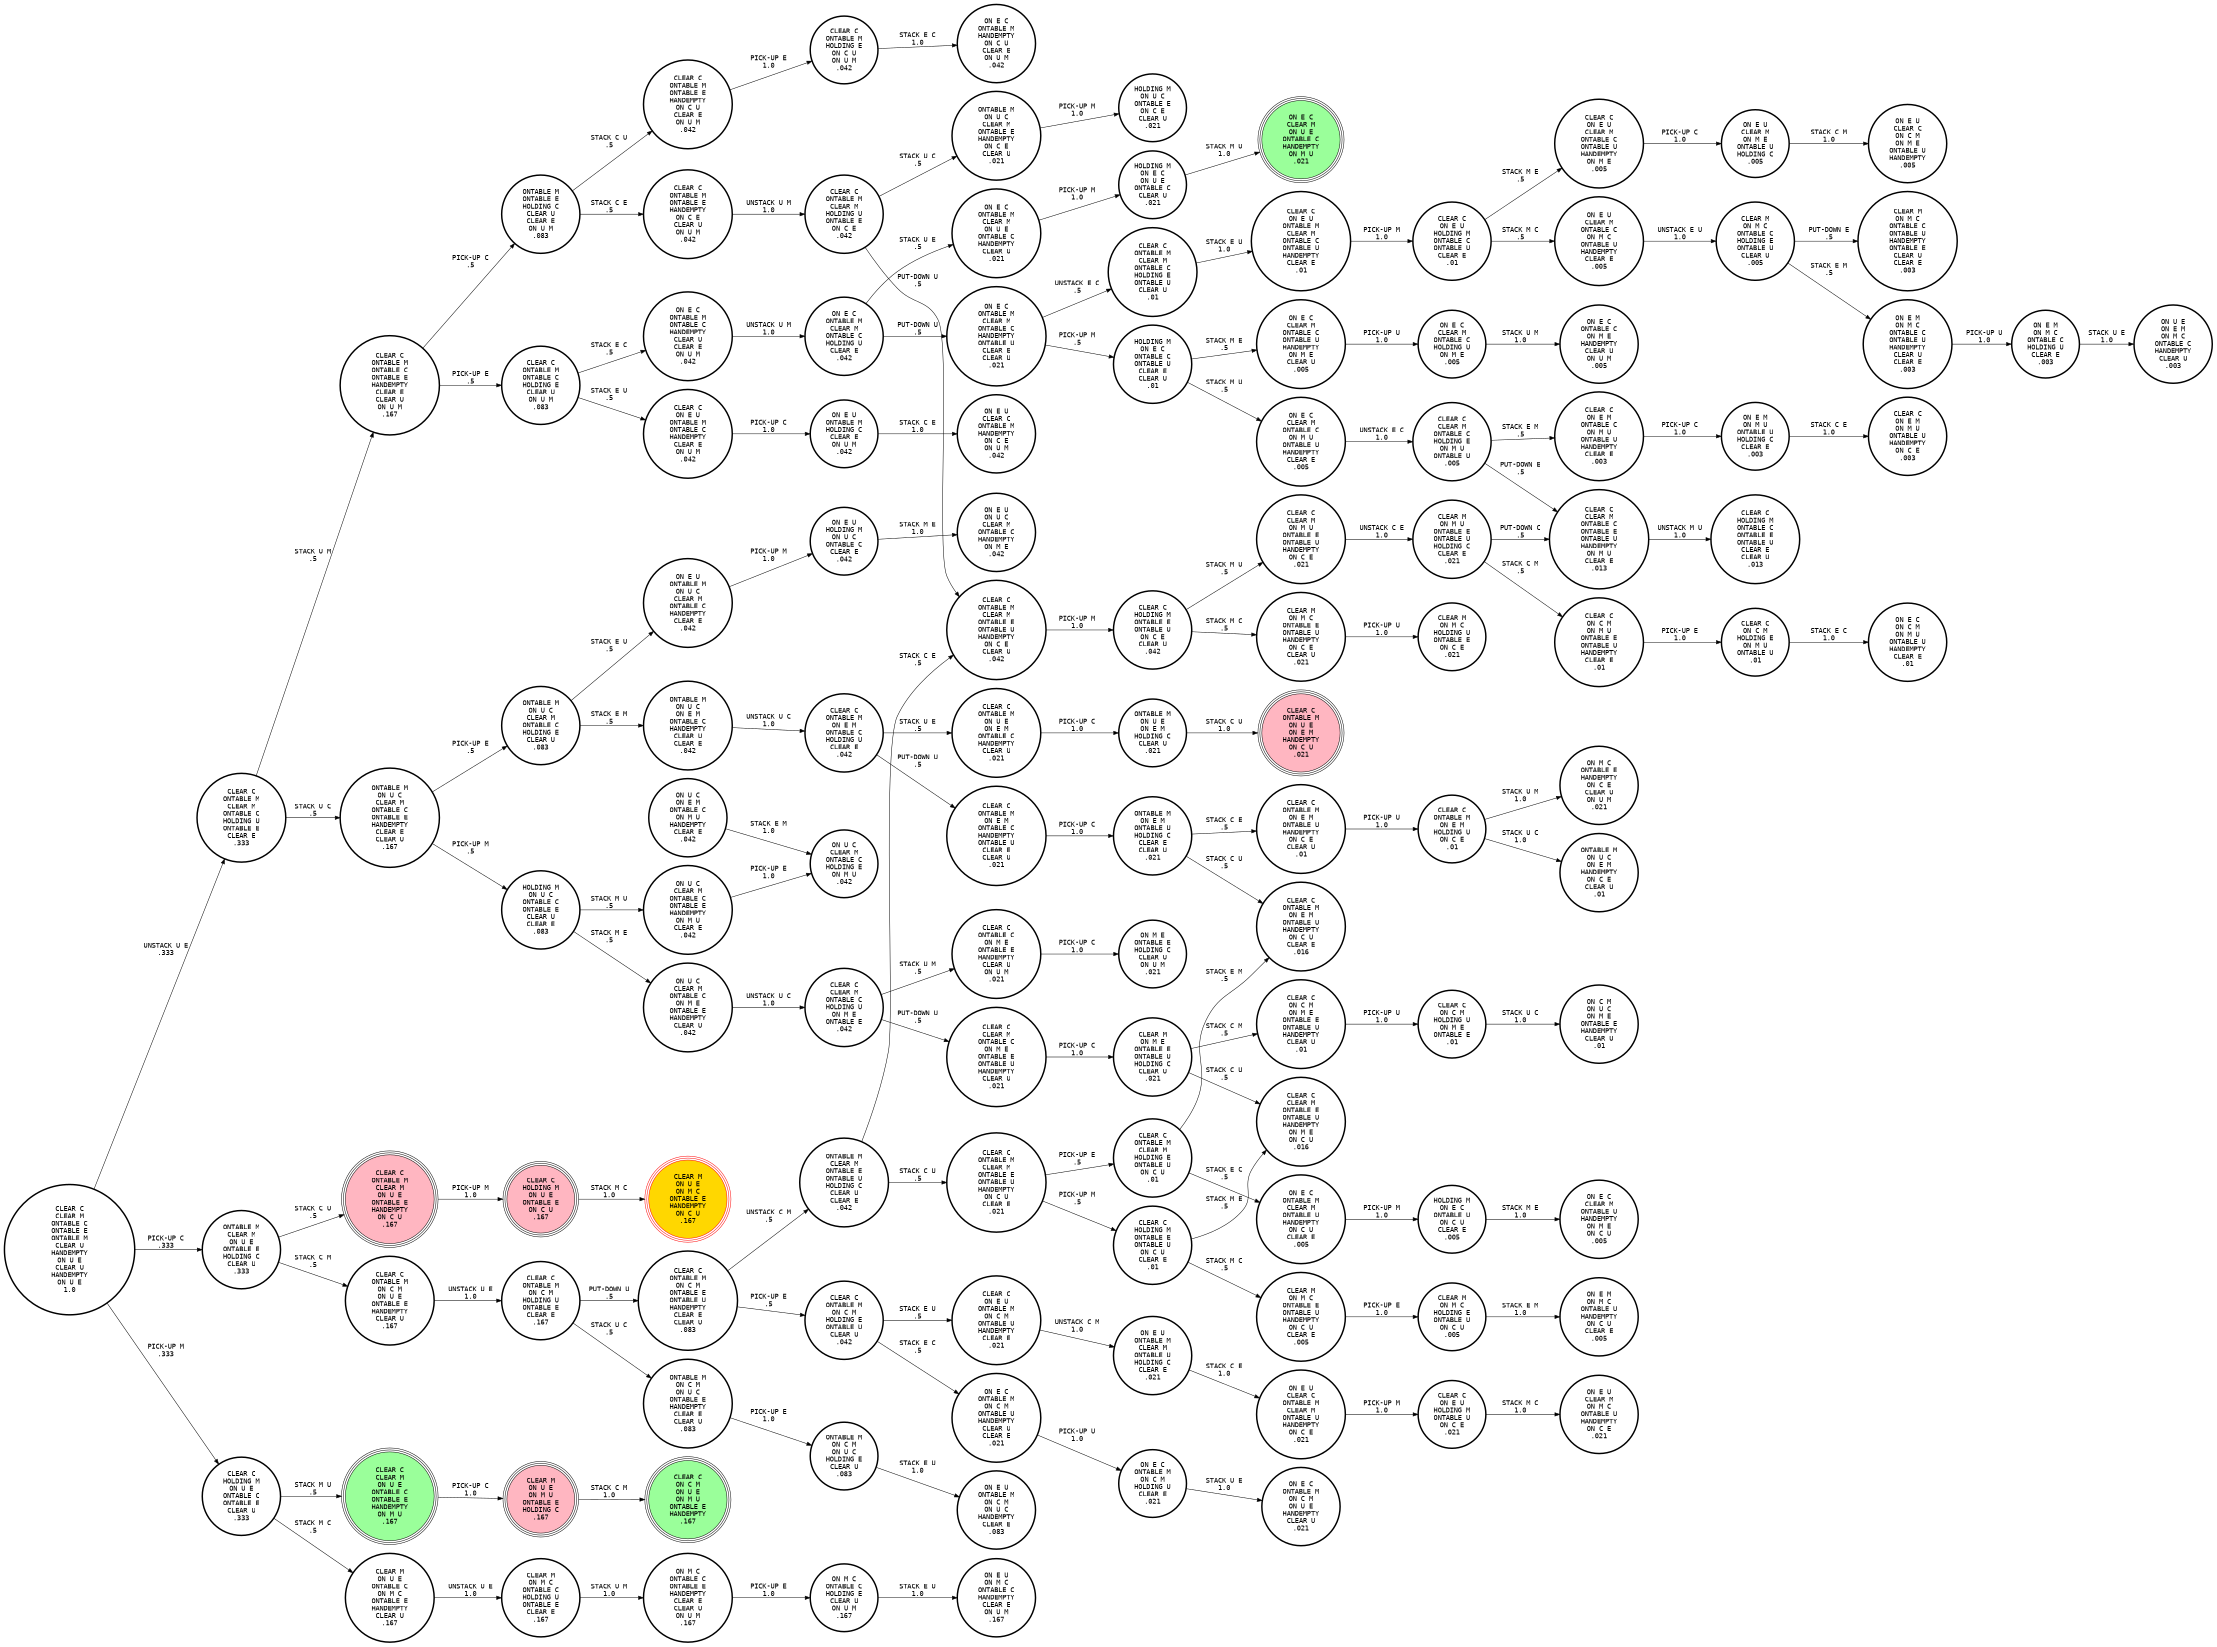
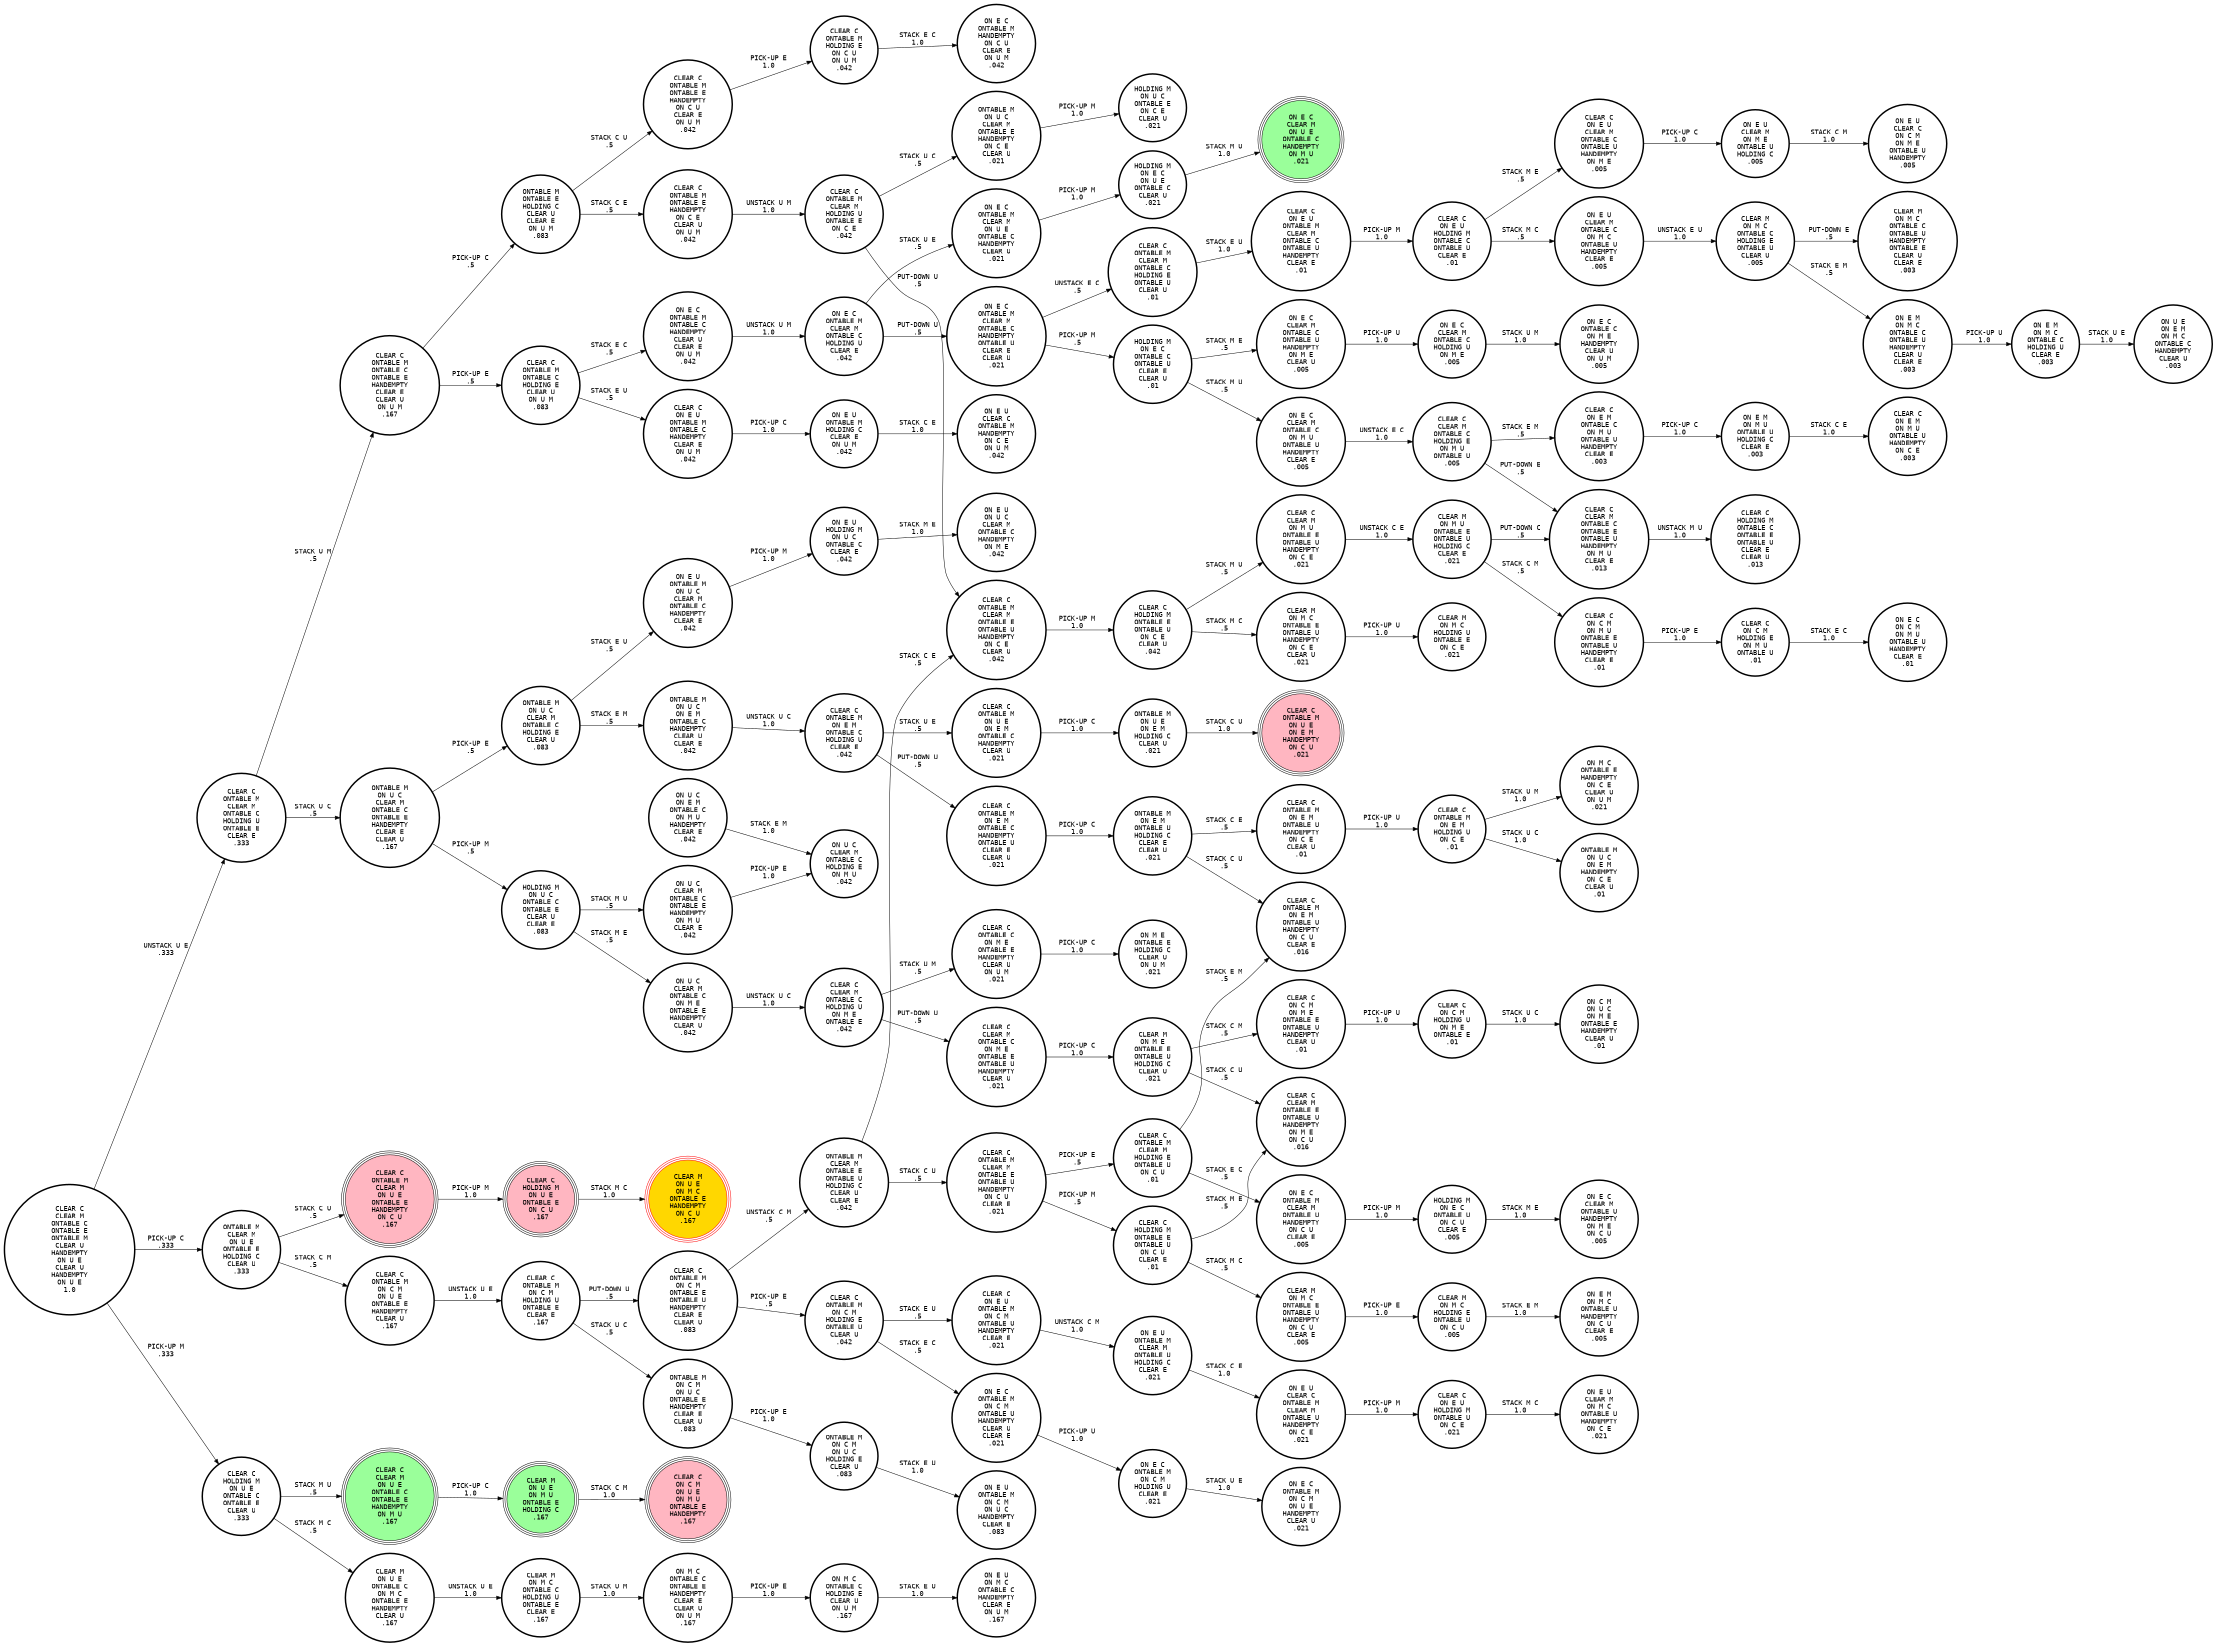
(541, 1499) -> (541, 1499)
(688, 1500) -> (688, 1500)
